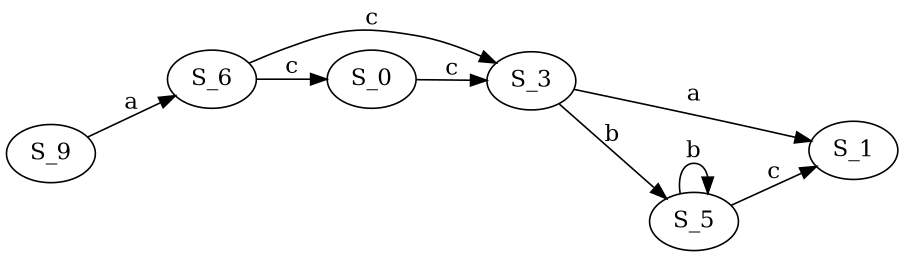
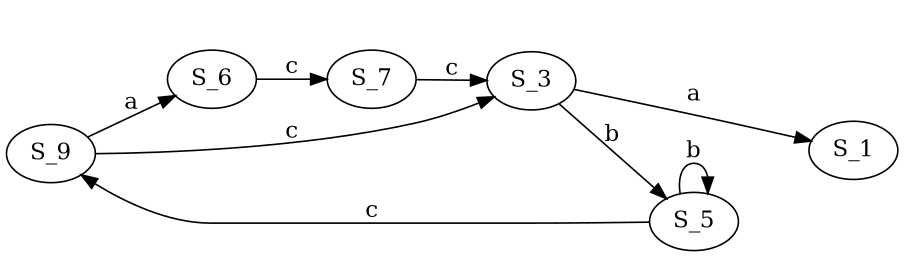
(364, 30) -> (289, 143)
(372, 79) -> (372, 79)
(766, 189) -> (368, 223)
